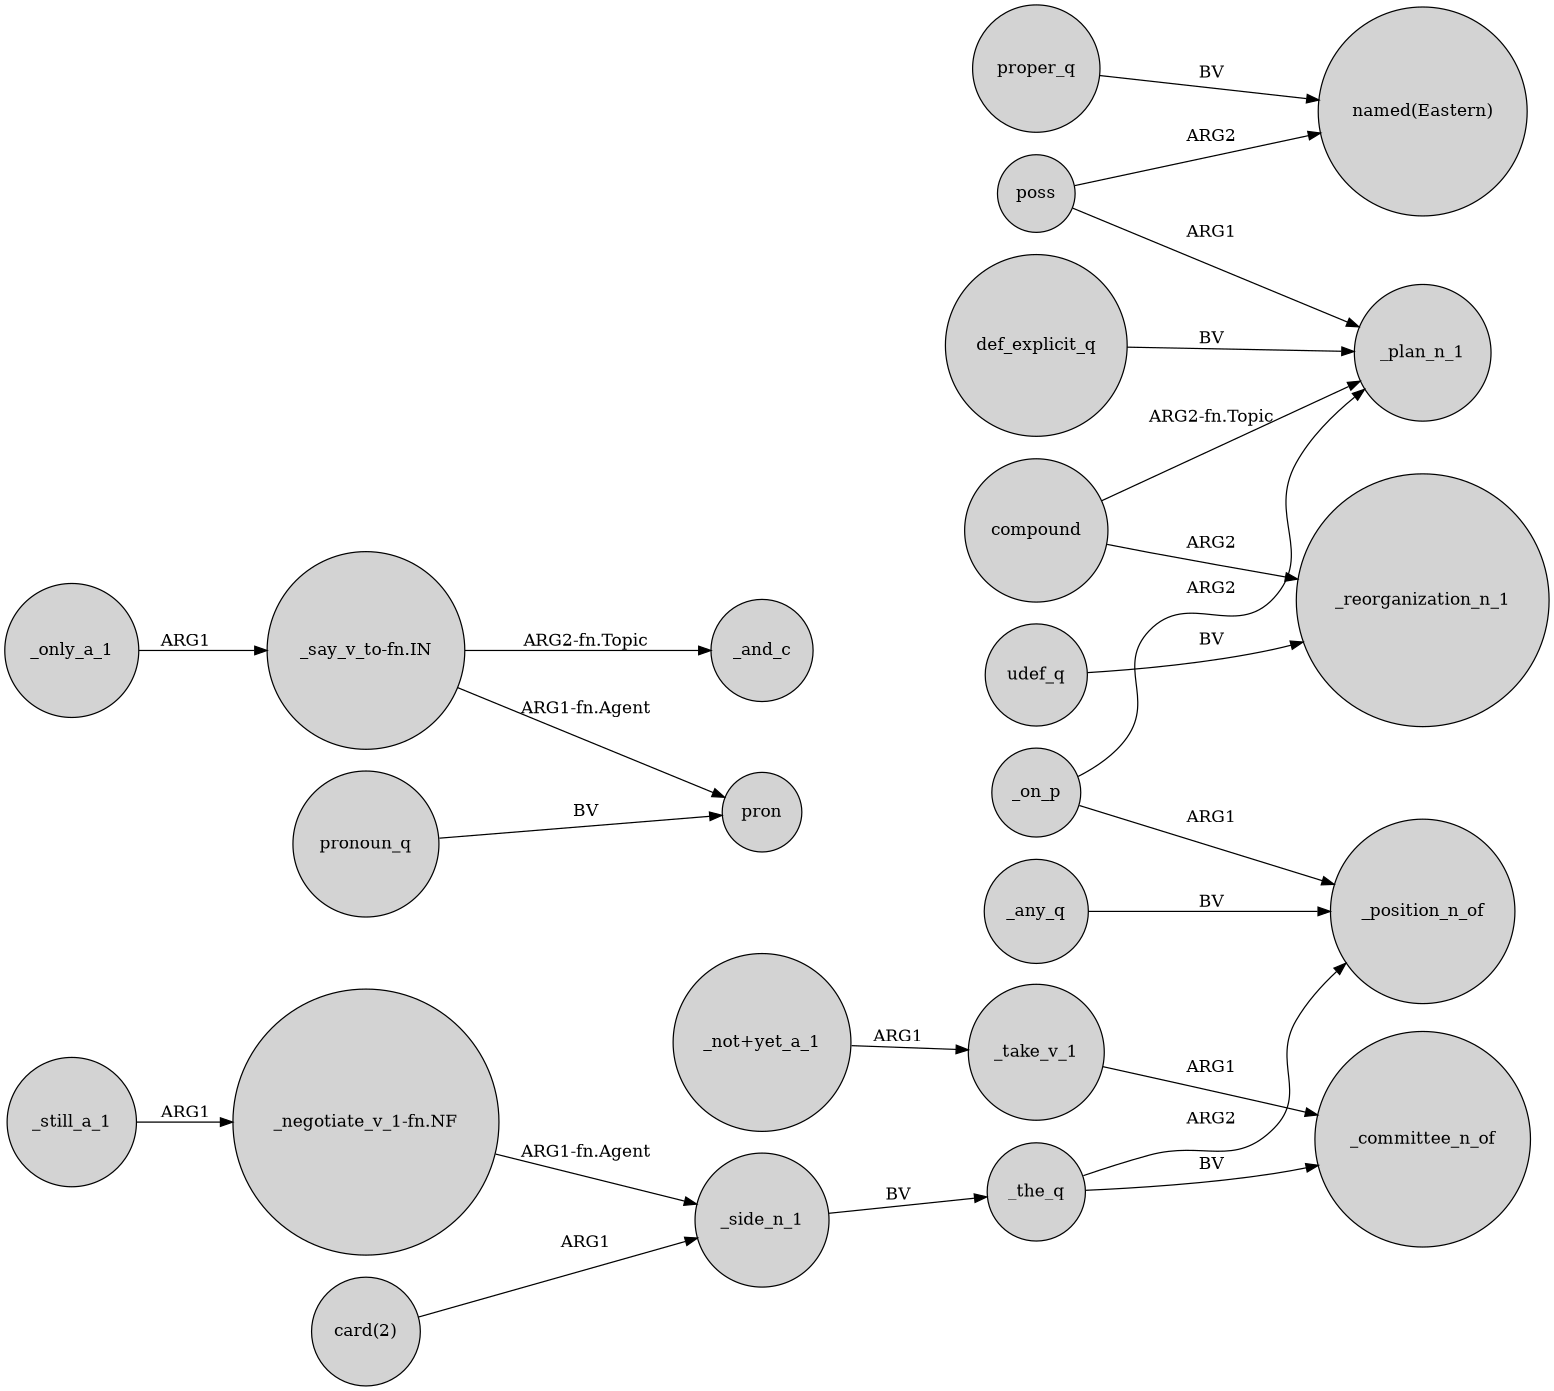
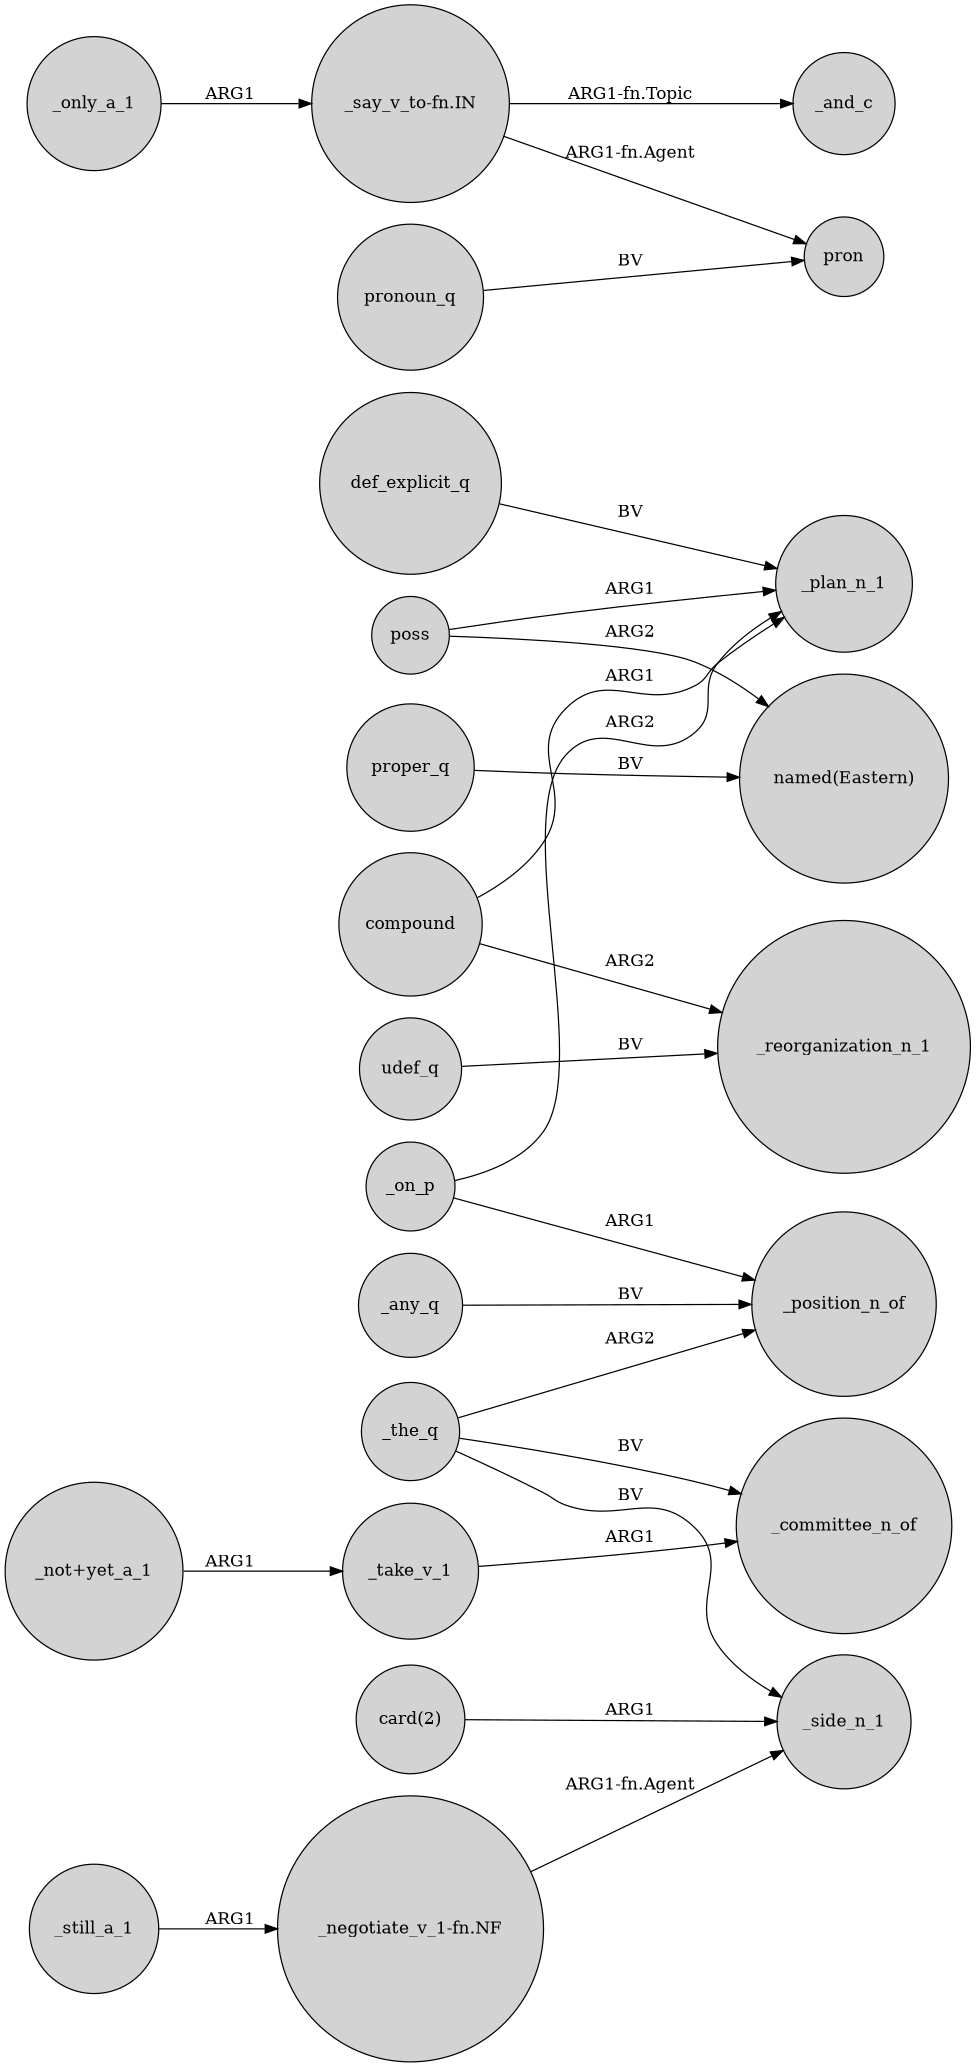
(1212, 417) -> (630, 676)
(586, 641) -> (630, 94)
(902, 1206) -> (668, 1511)
